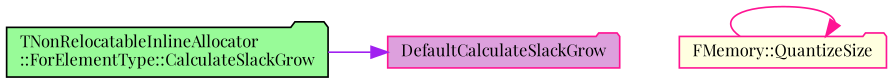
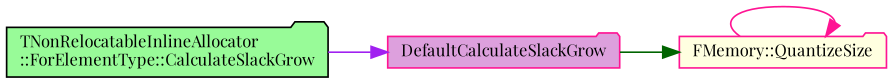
none -> (641, 52)
